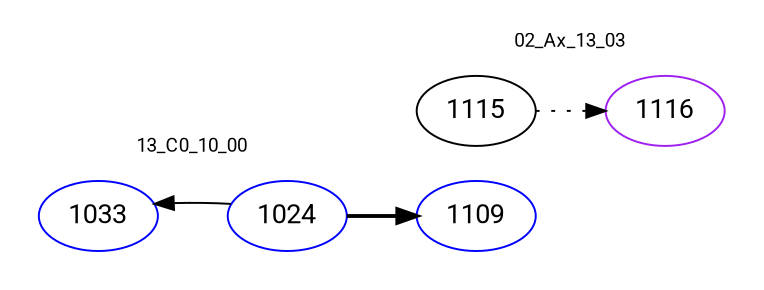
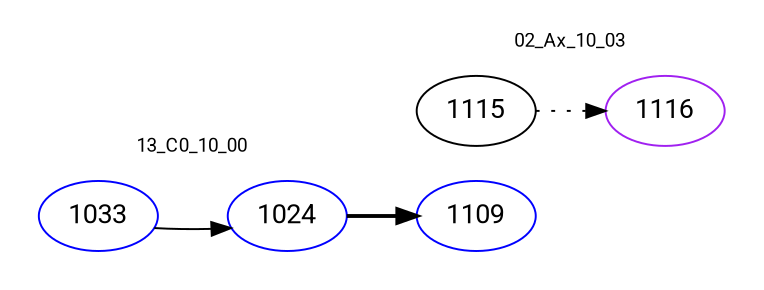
(571, 42) -> (571, 42)
(203, 203) -> (183, 229)
